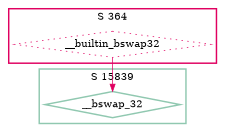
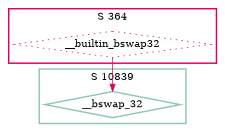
(113, 77) -> (113, 77)
